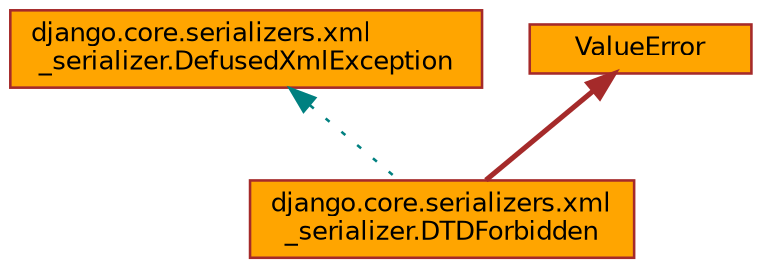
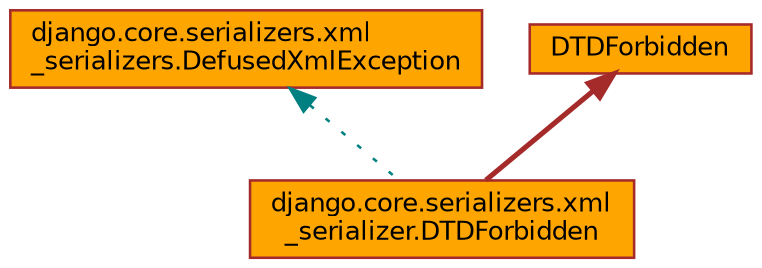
(246, 49) -> (246, 49)
(641, 49) -> (641, 49)
